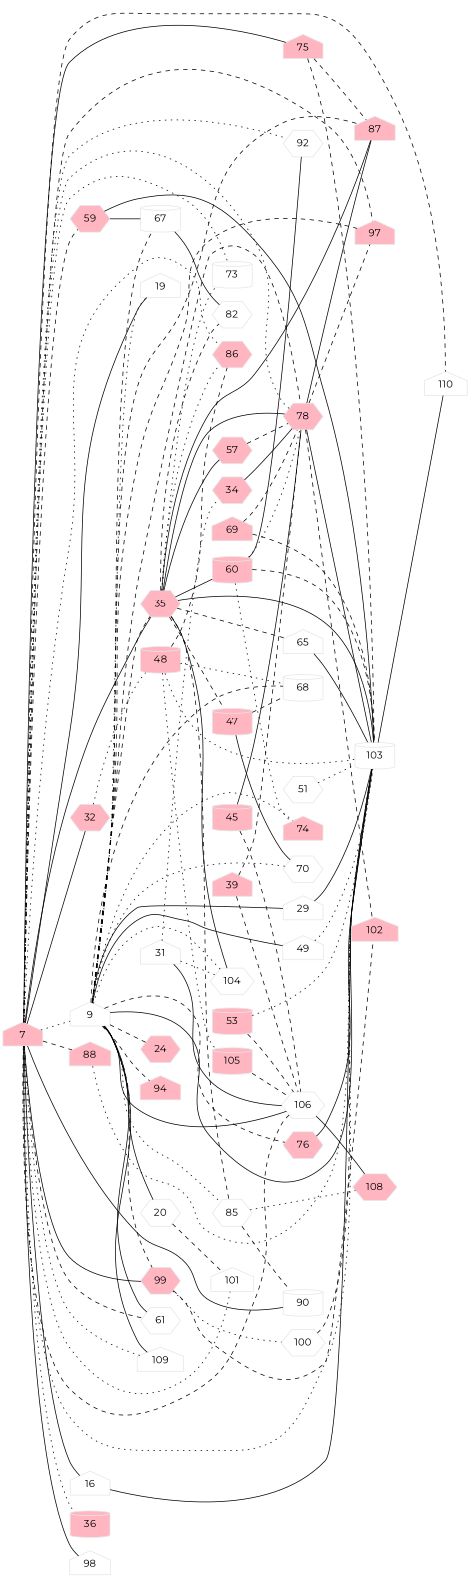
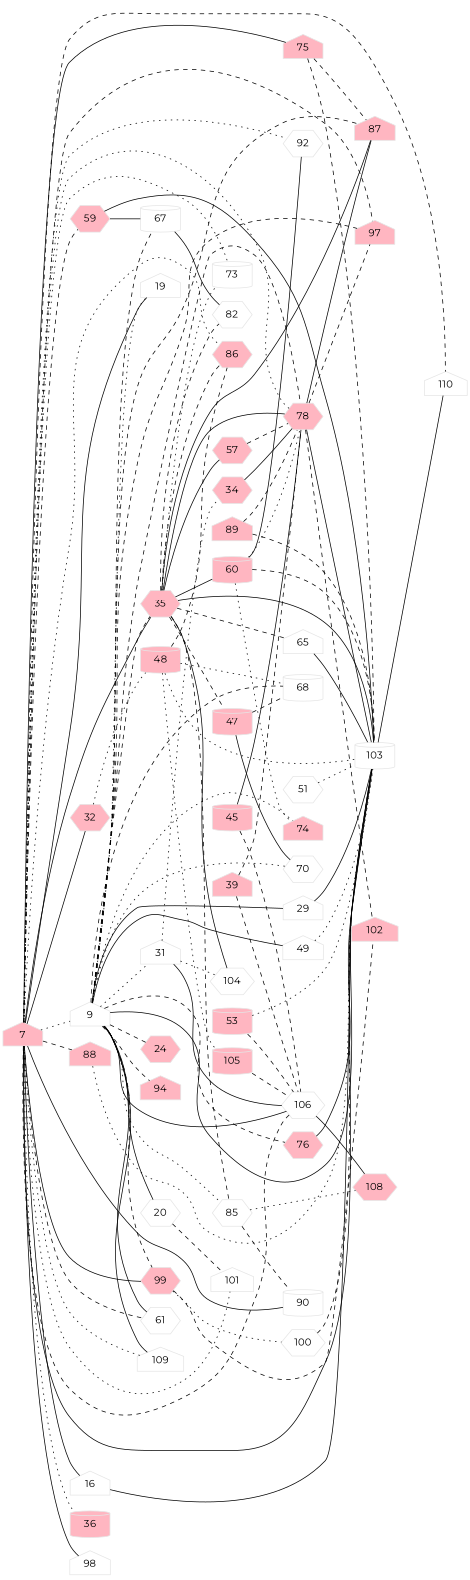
(179, 468) -> (179, 468)
(232, 530) -> (232, 530)
(144, 930) -> (124, 985)
(306, 1404) -> (306, 1404)
